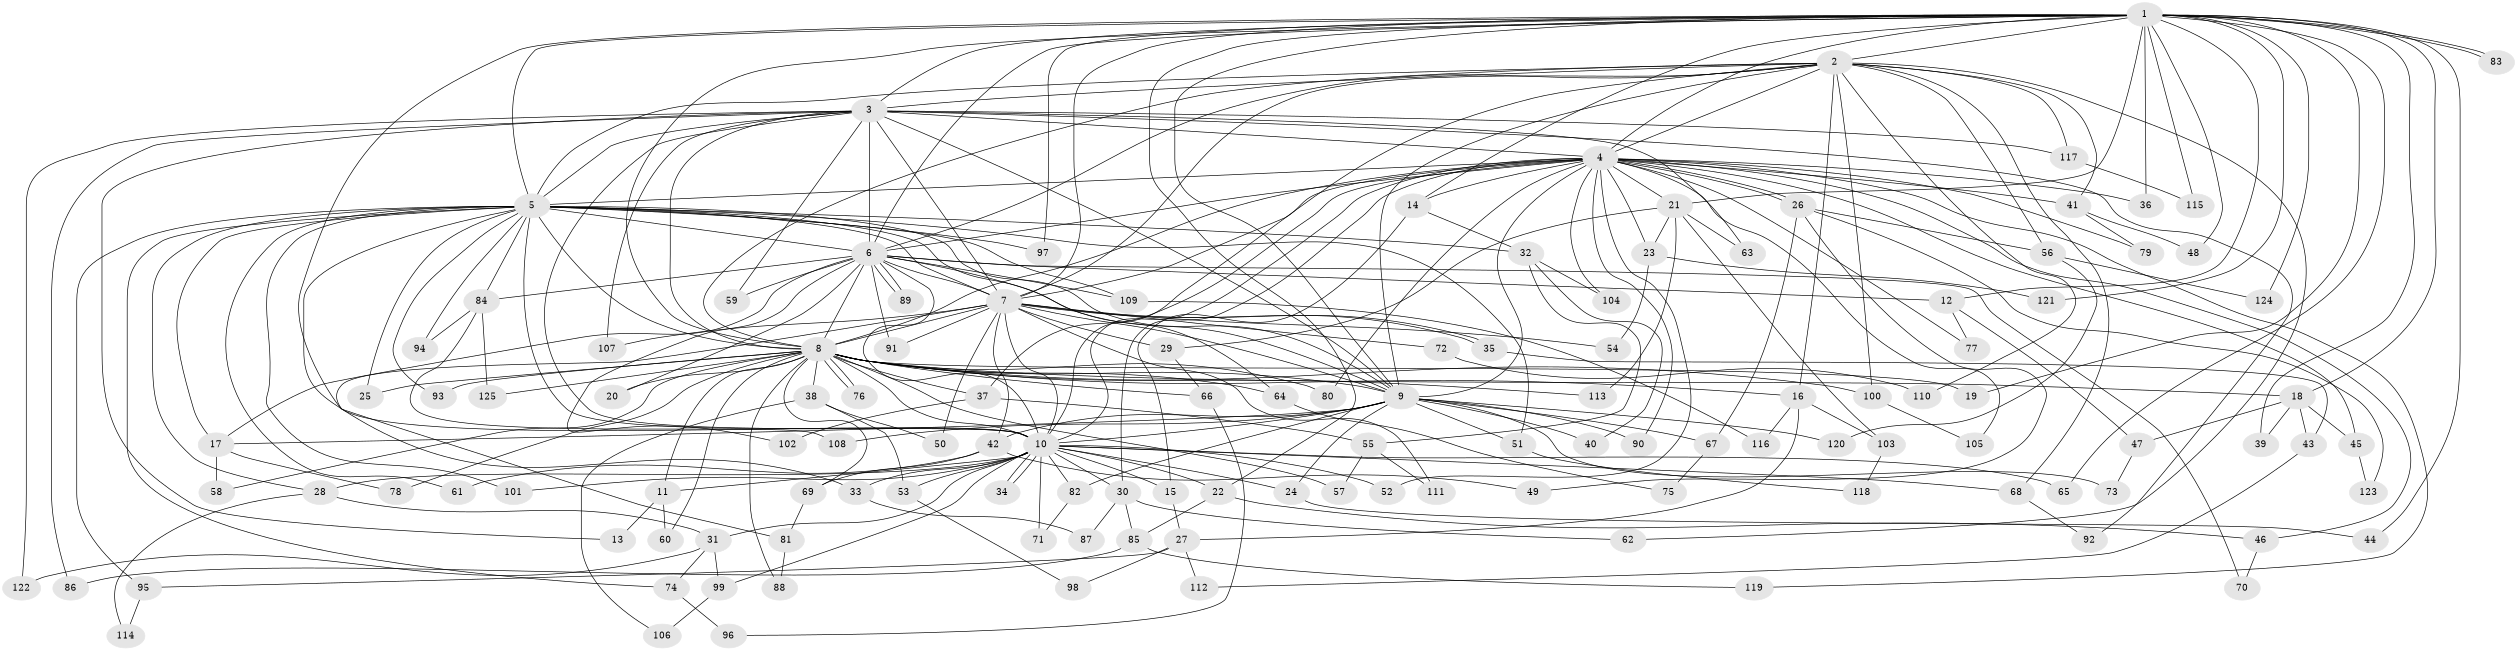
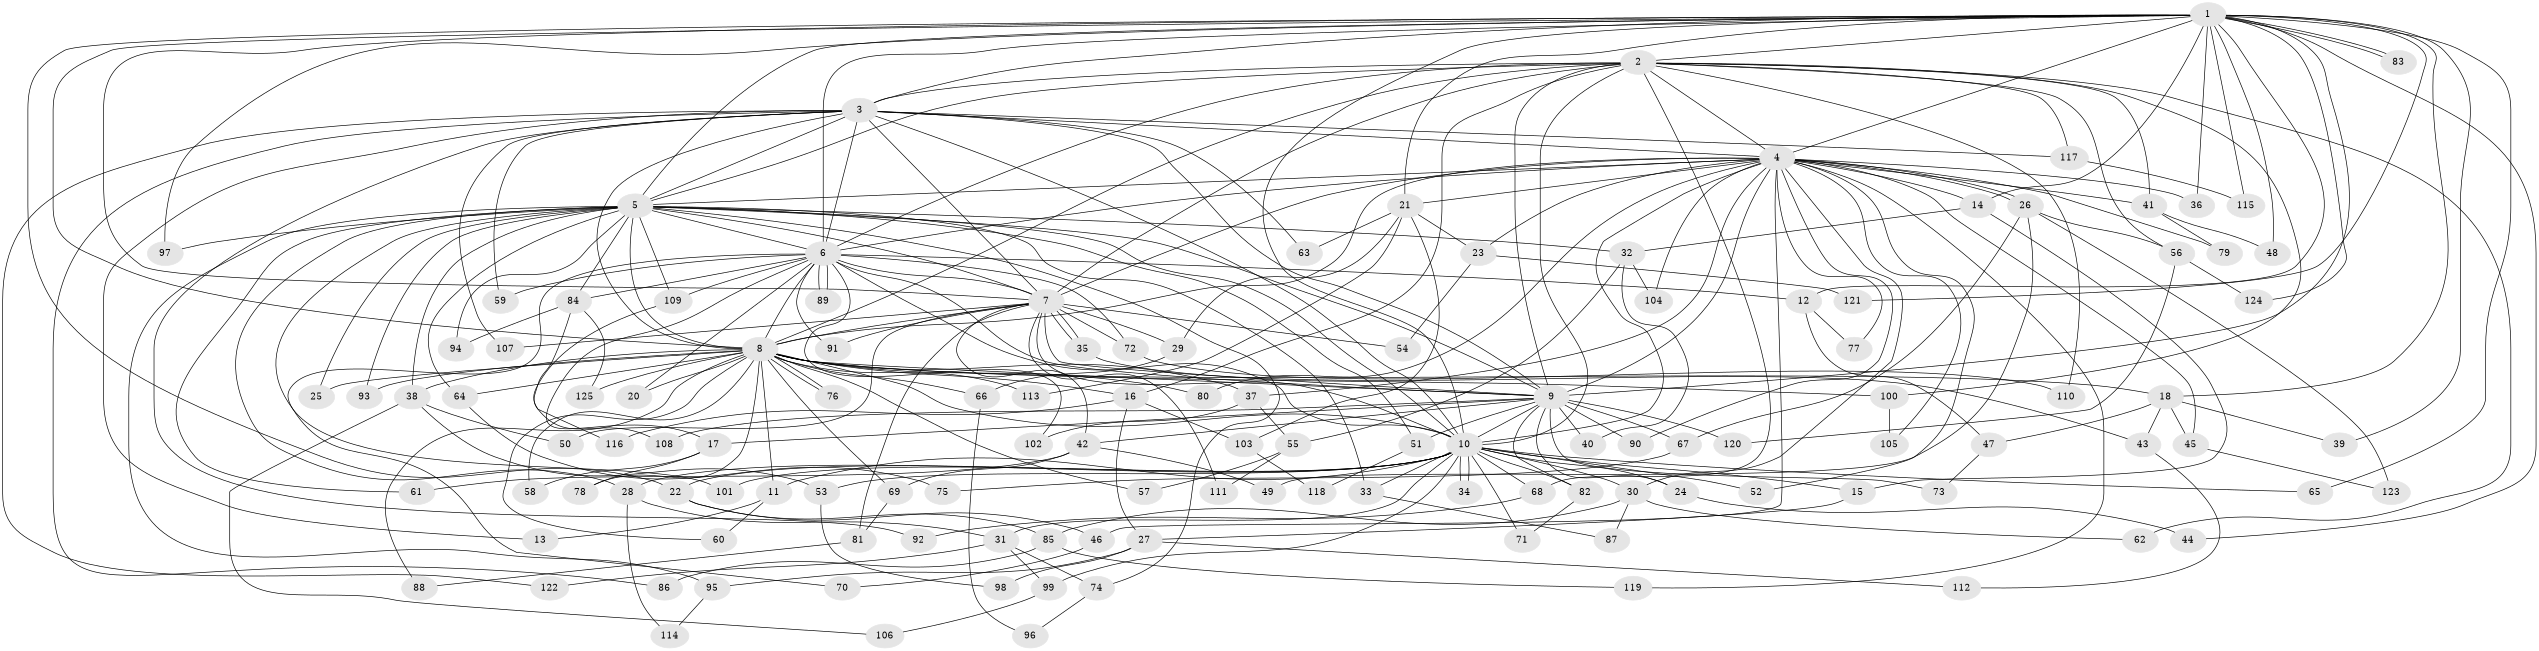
(261, 229) -> (472, 251)
none -> (993, 271)
(1971, 397) -> none
